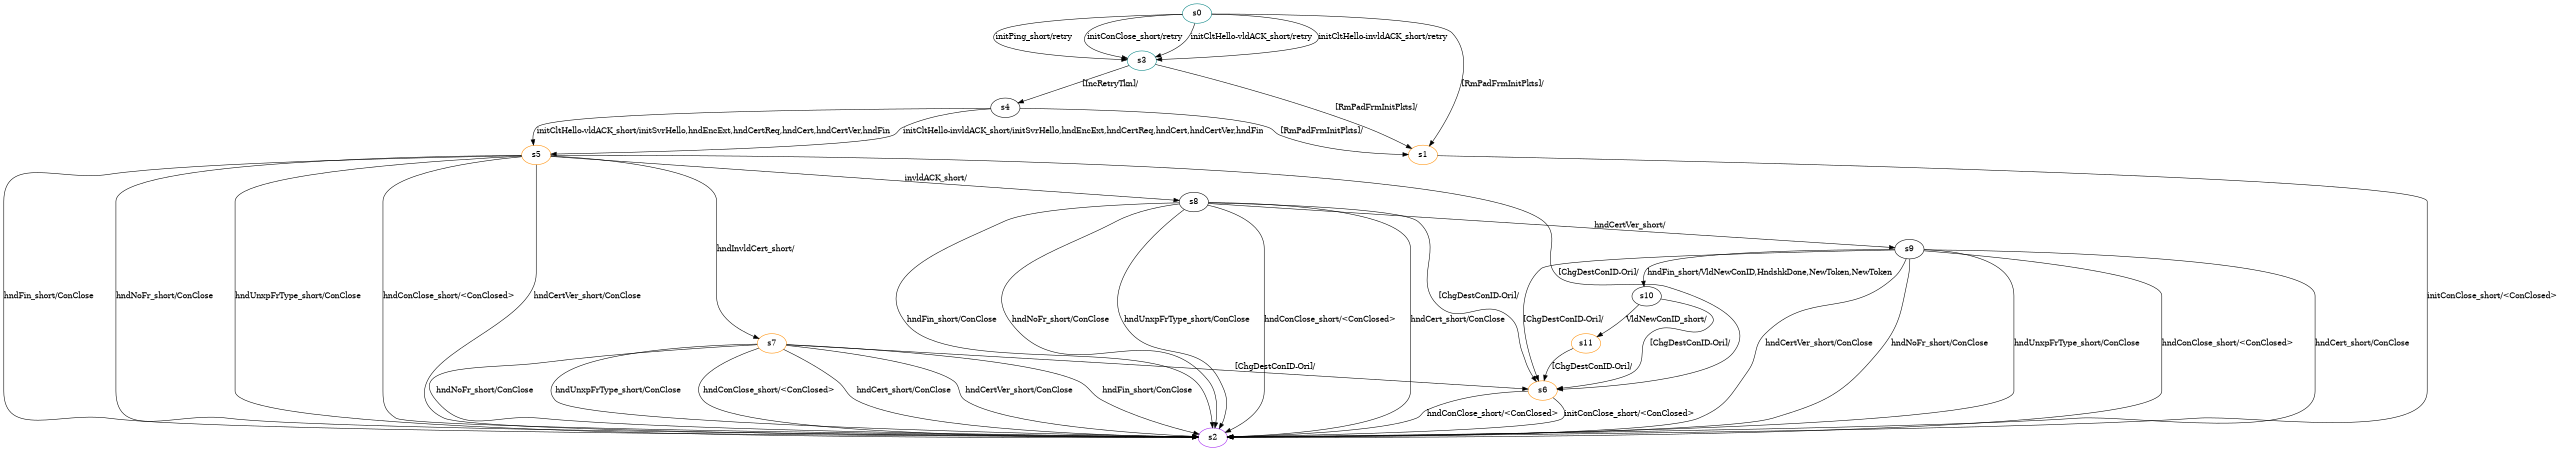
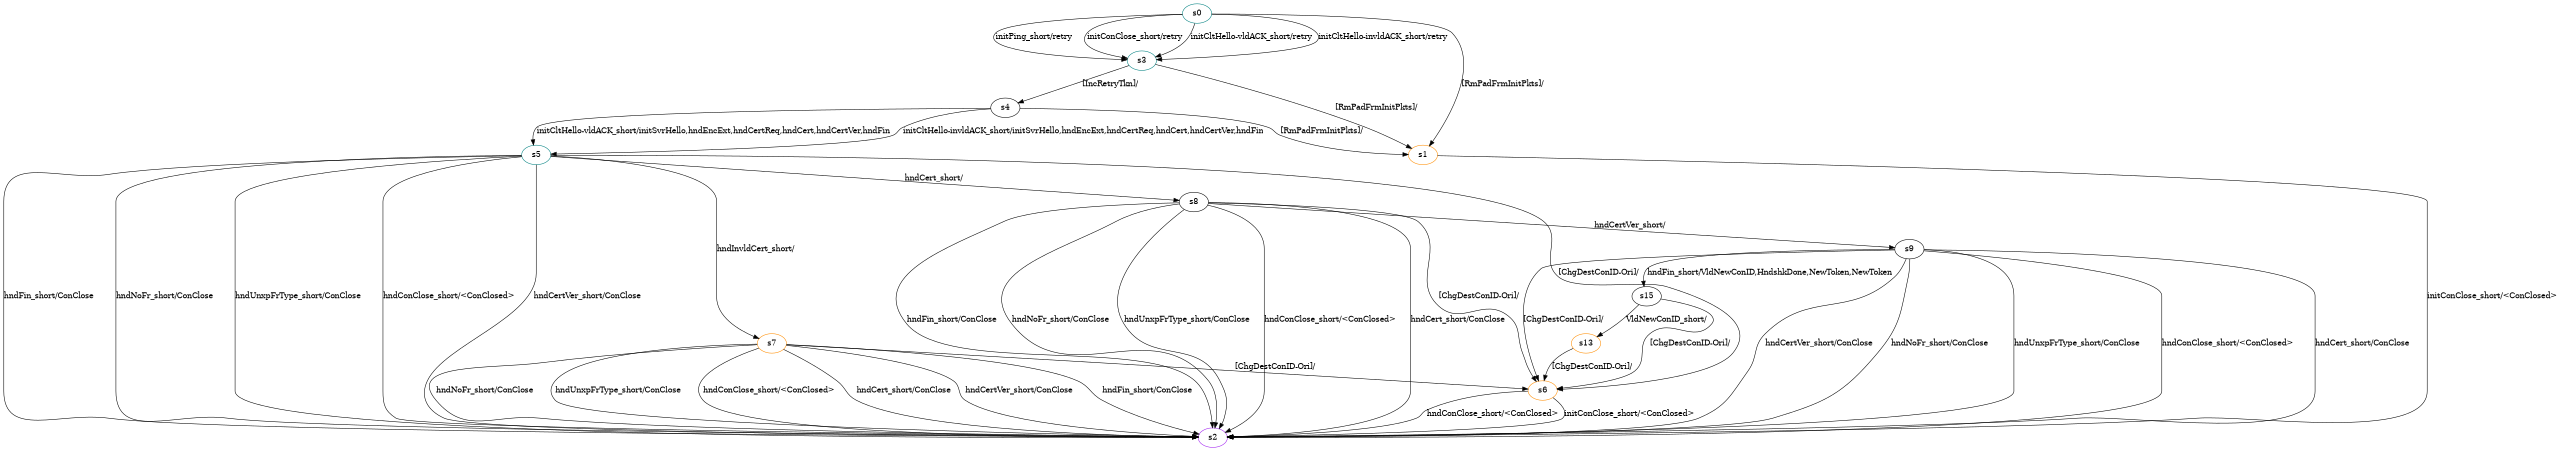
(536, 155) -> (536, 155)
(937, 178) -> (935, 178)
(1647, 296) -> (1647, 296)
(1586, 343) -> (1586, 343)
